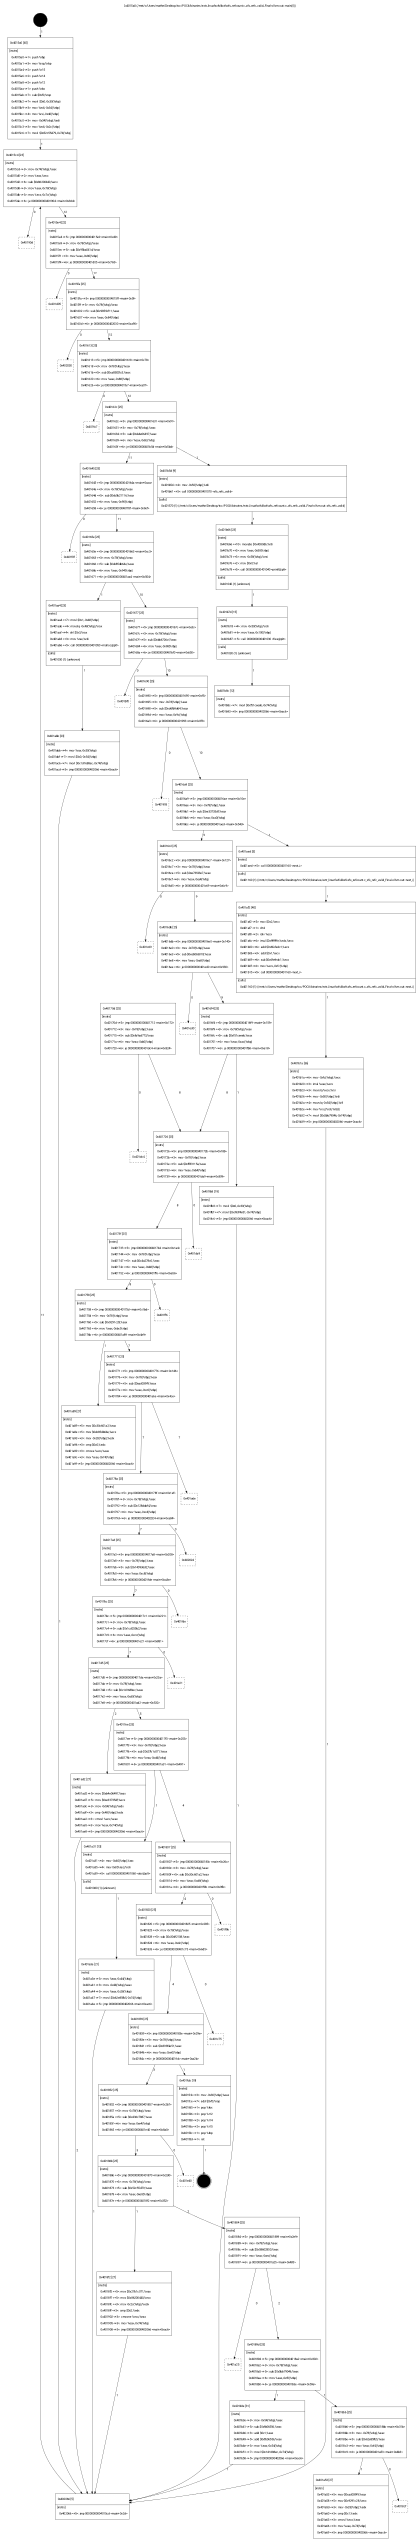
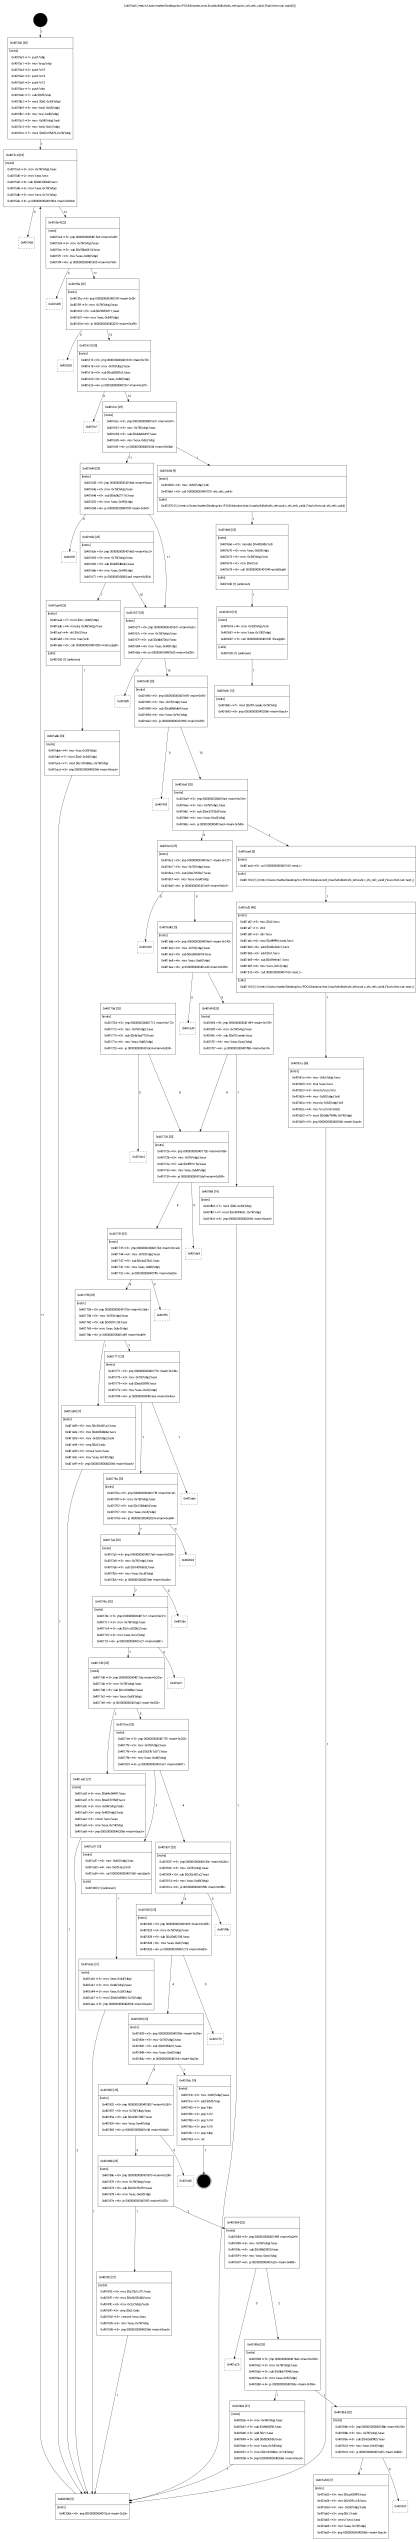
(117, 522) -> (165, 558)
none -> (68, 1981)
